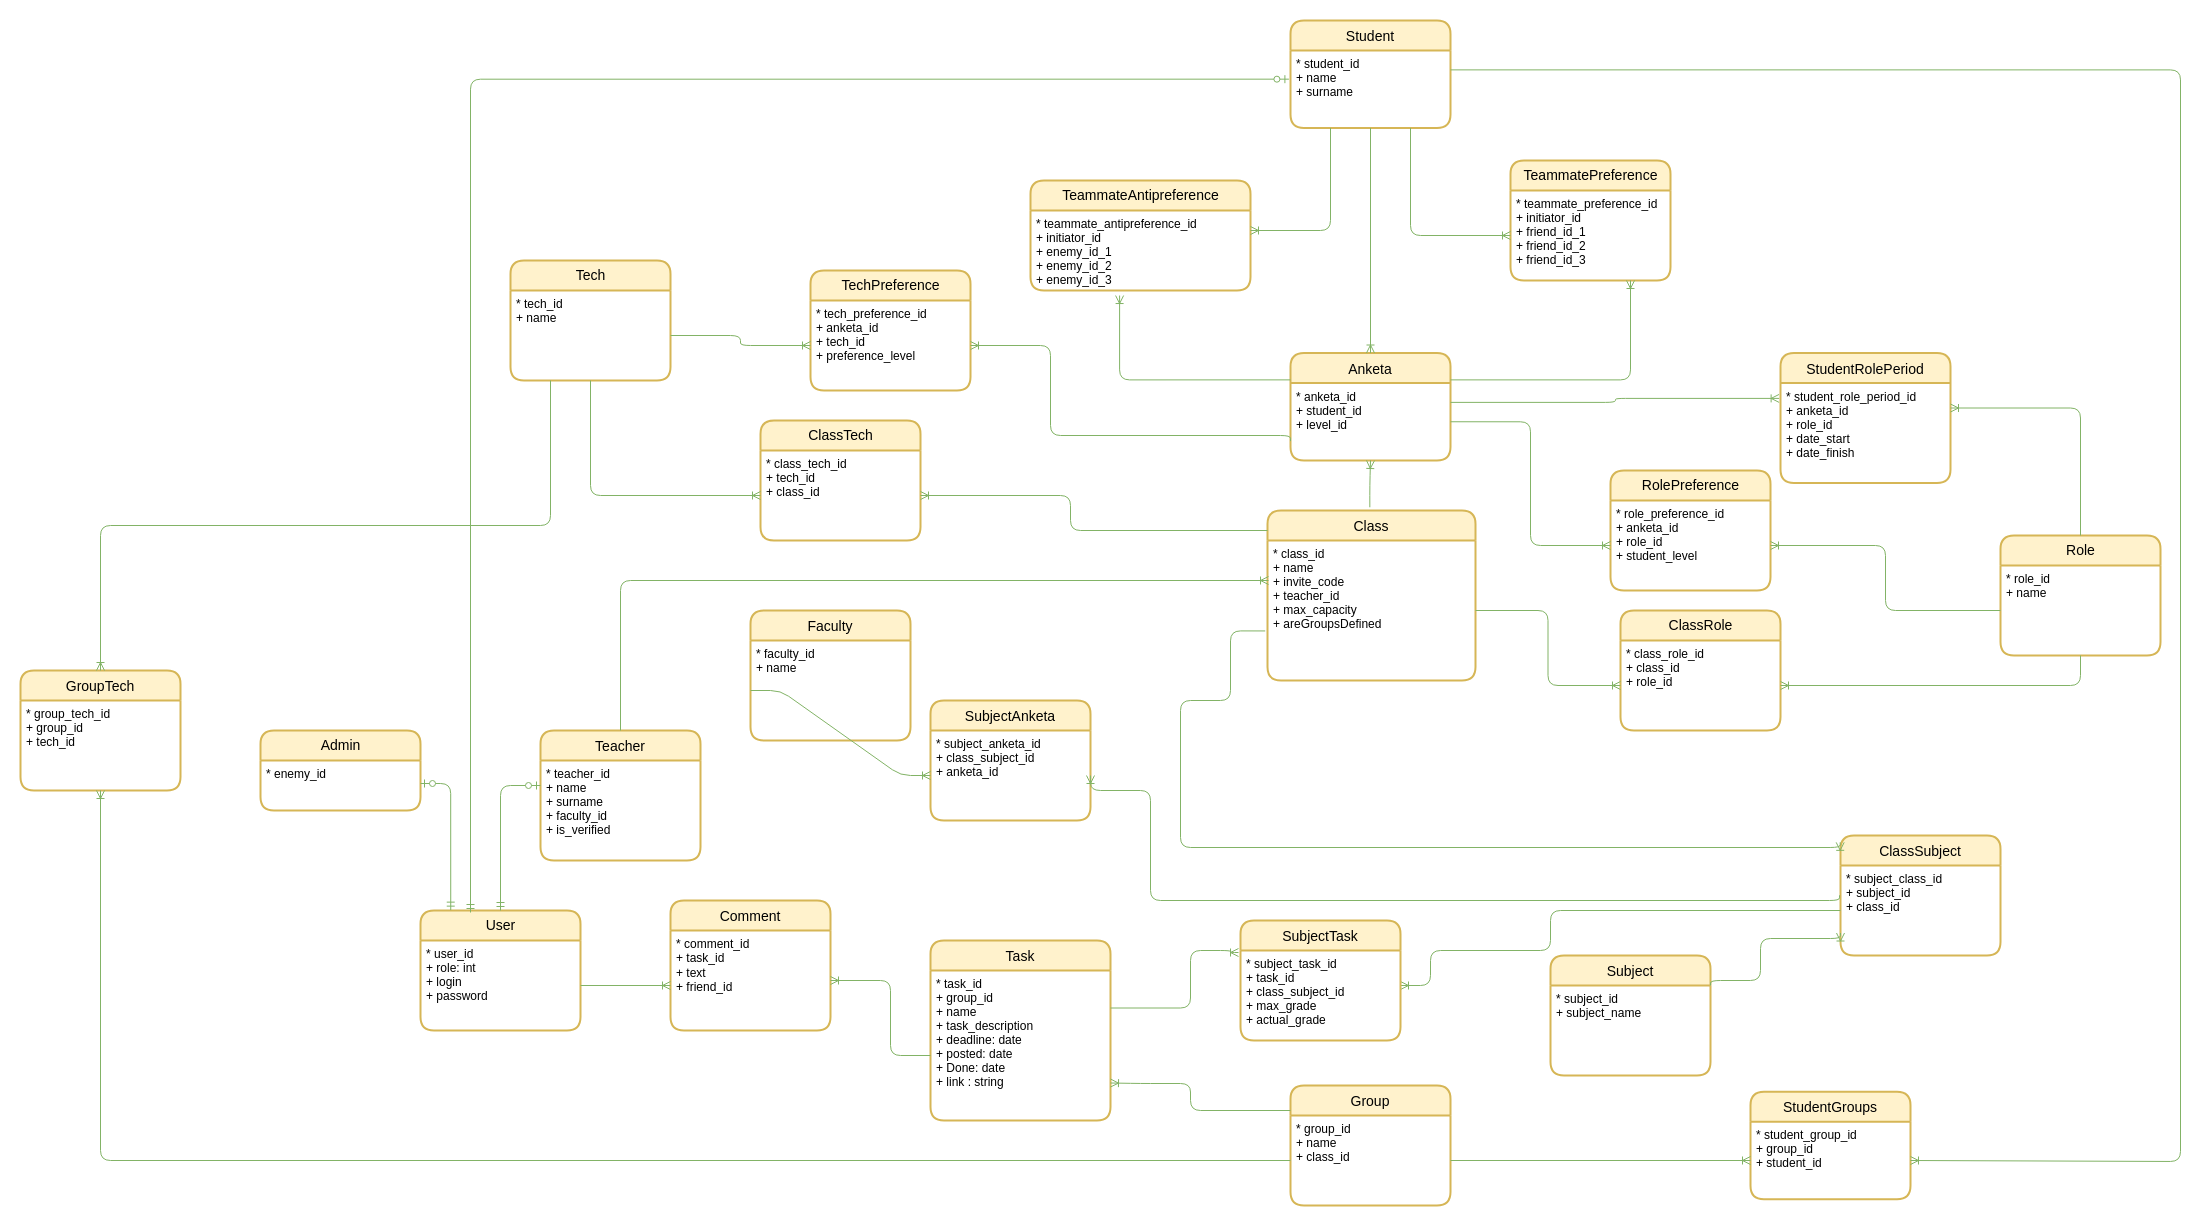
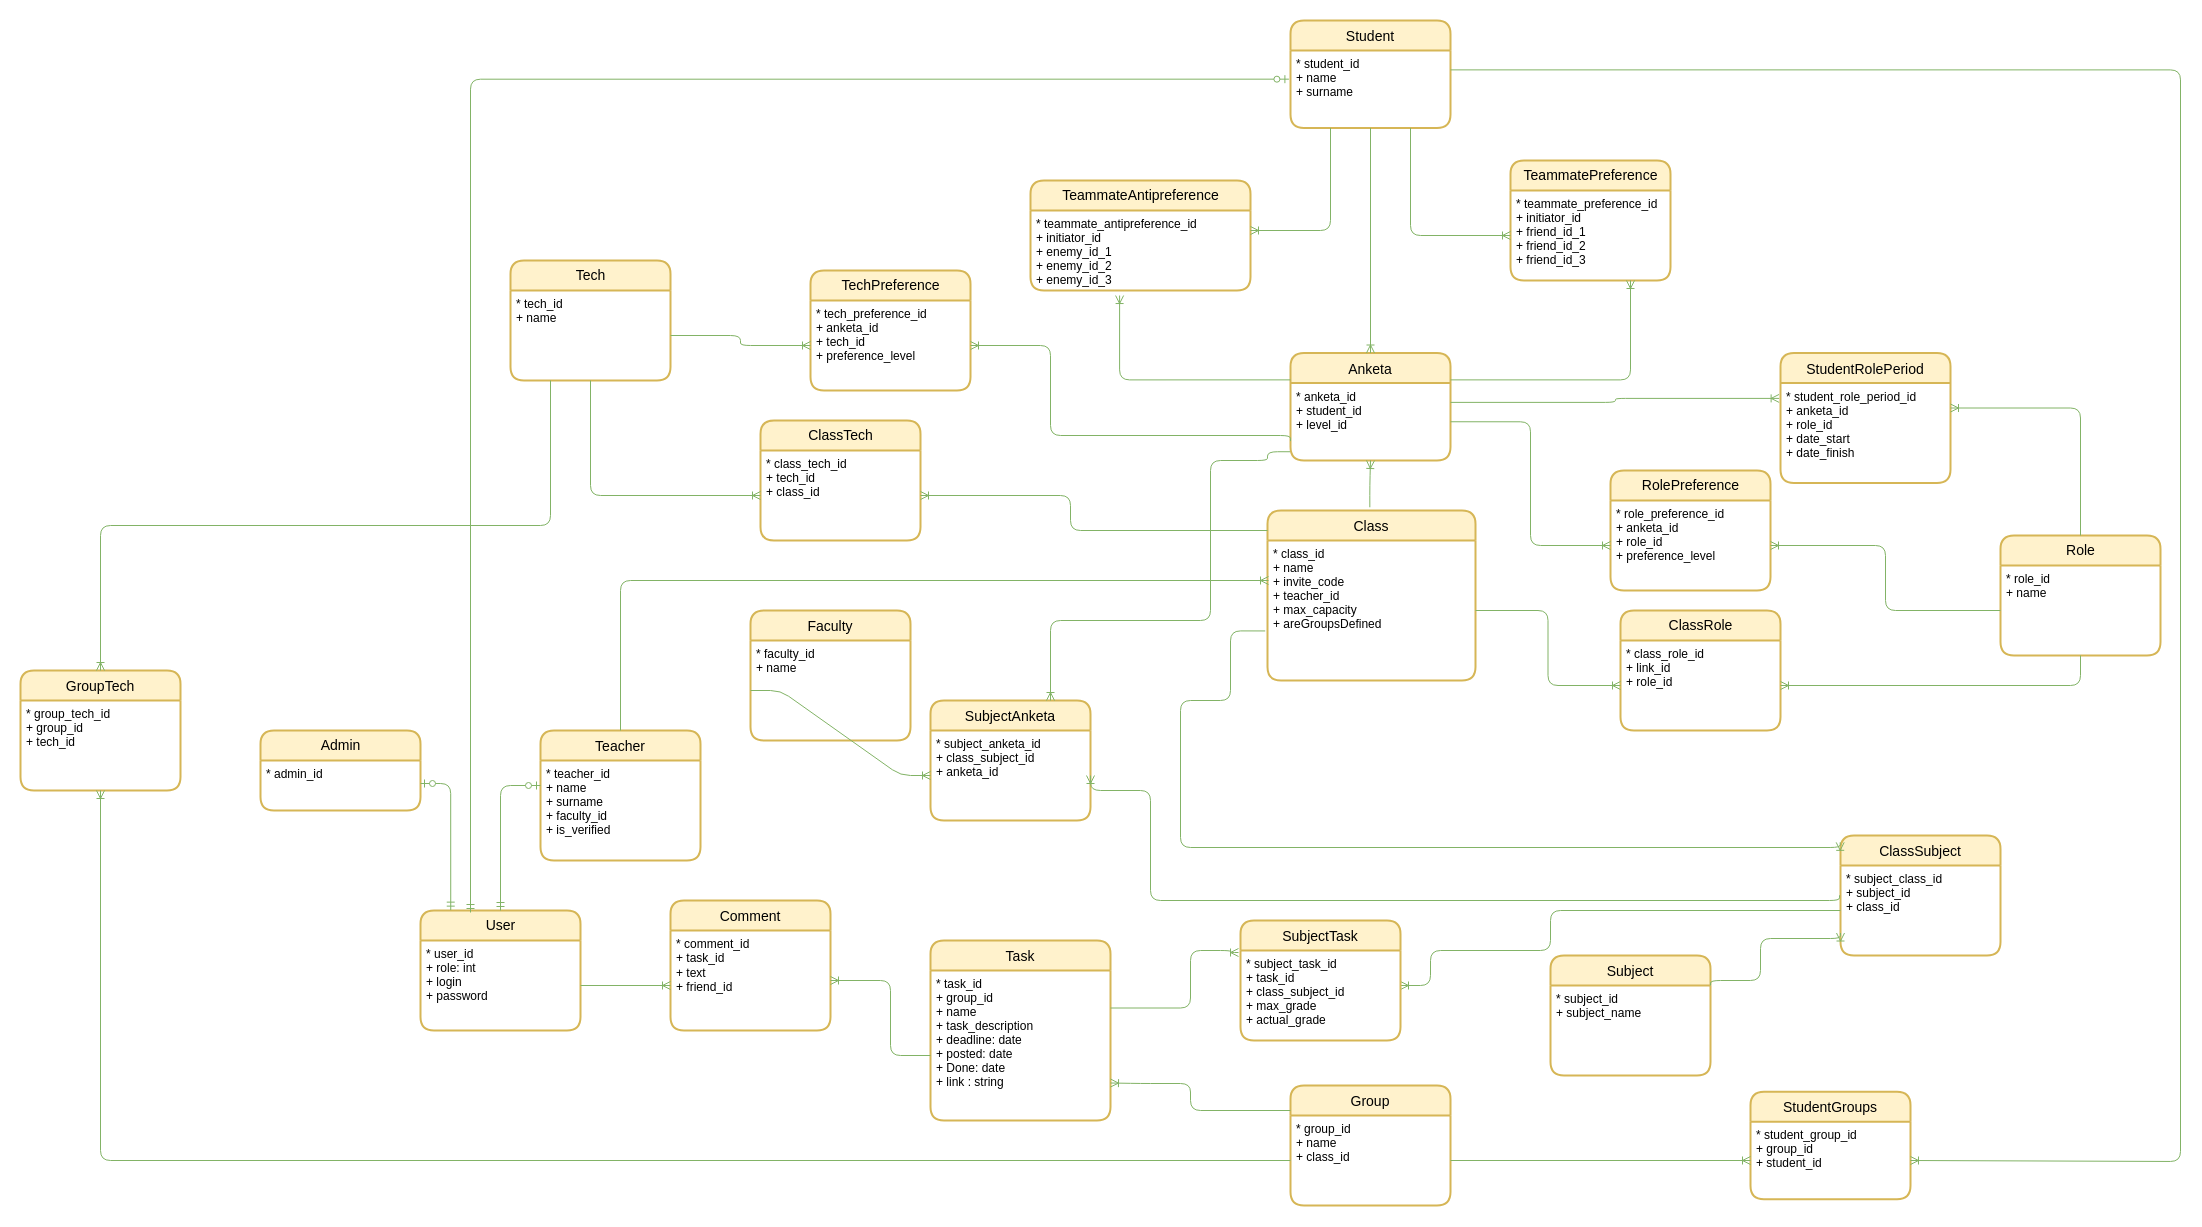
(1679, 514) -> (1679, 514)
none -> (1208, 618)
(1670, 654) -> (1670, 654)
(296, 774) -> (295, 774)
